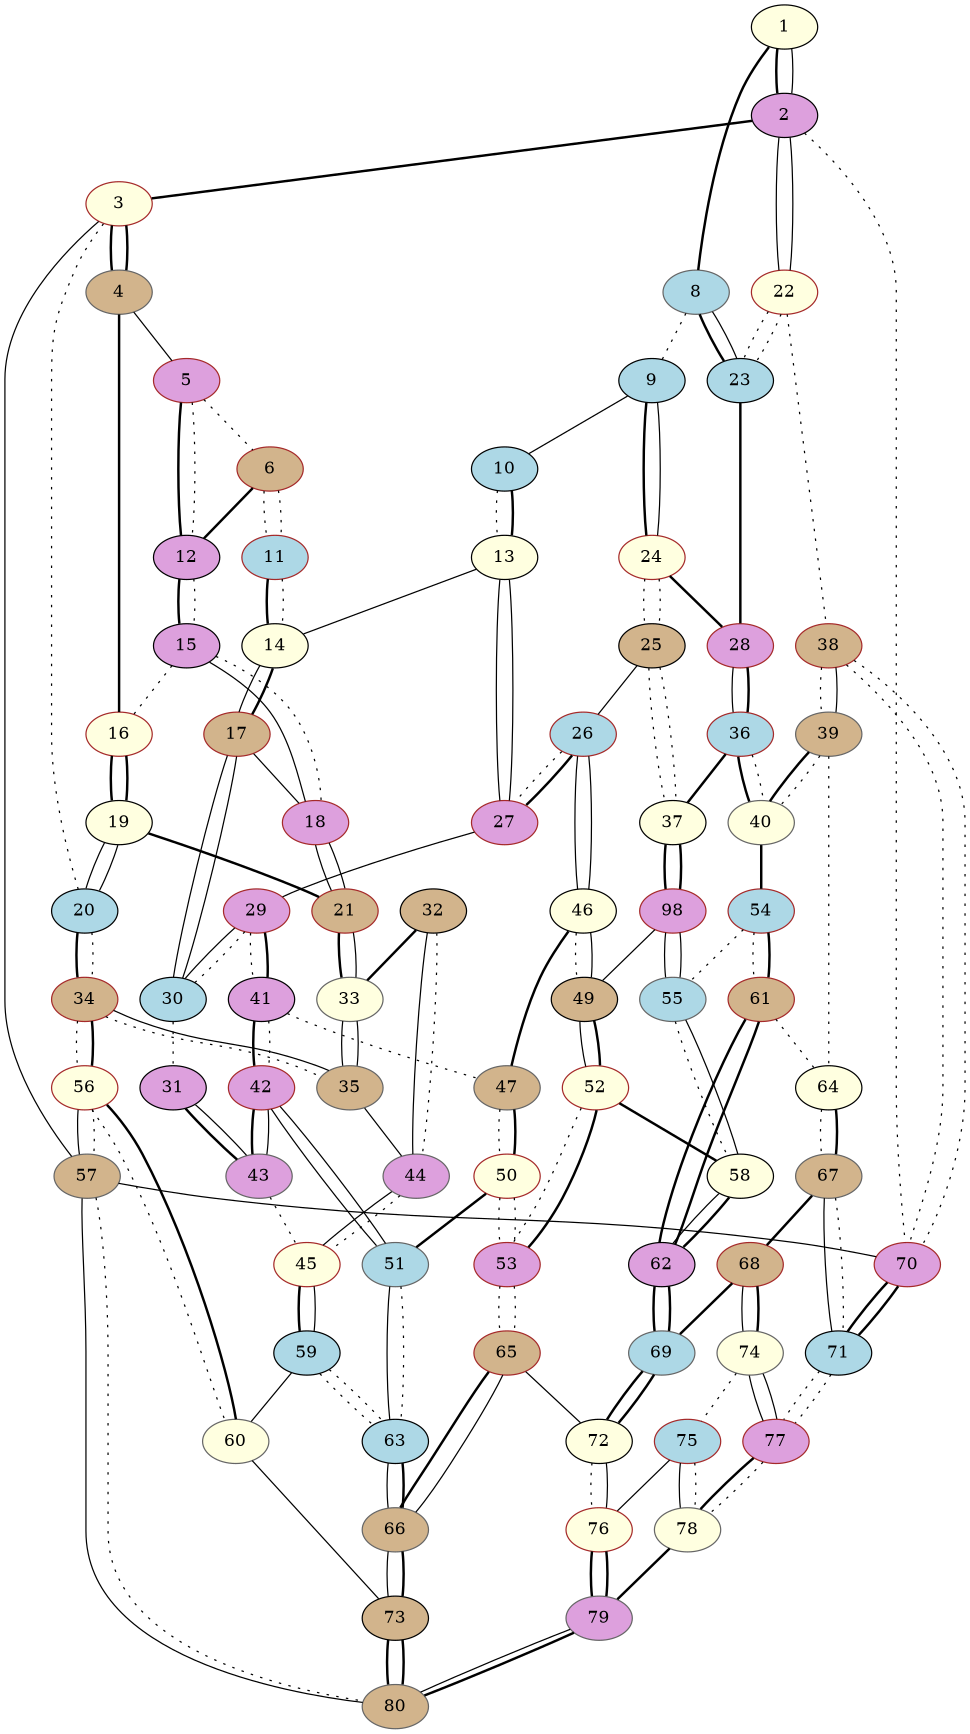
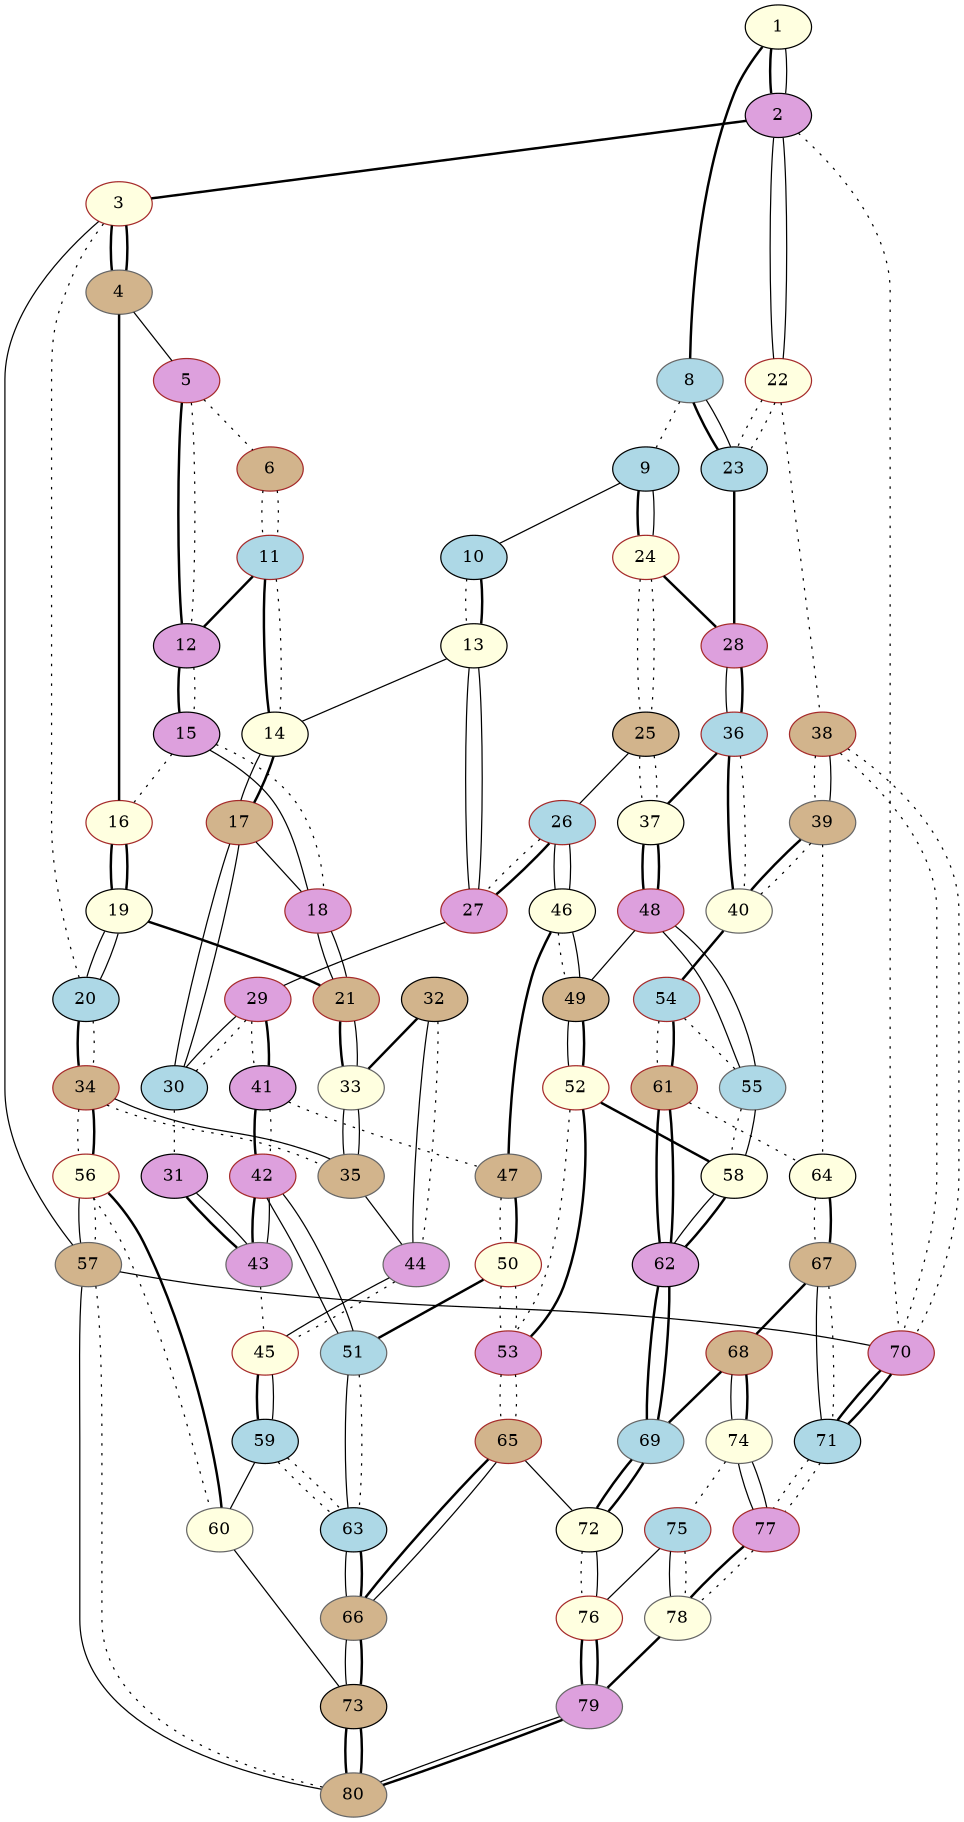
(228, 513) -> (228, 602)
(673, 911) -> (651, 911)
